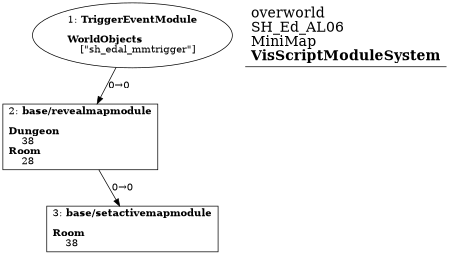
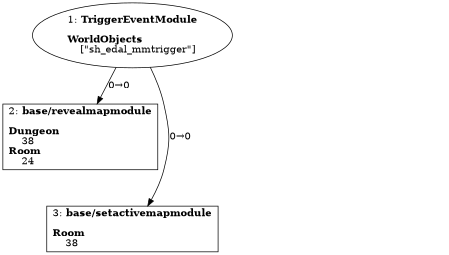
(346, 35) -> none
(22, 161) -> (22, 161)
(107, 185) -> (169, 133)
